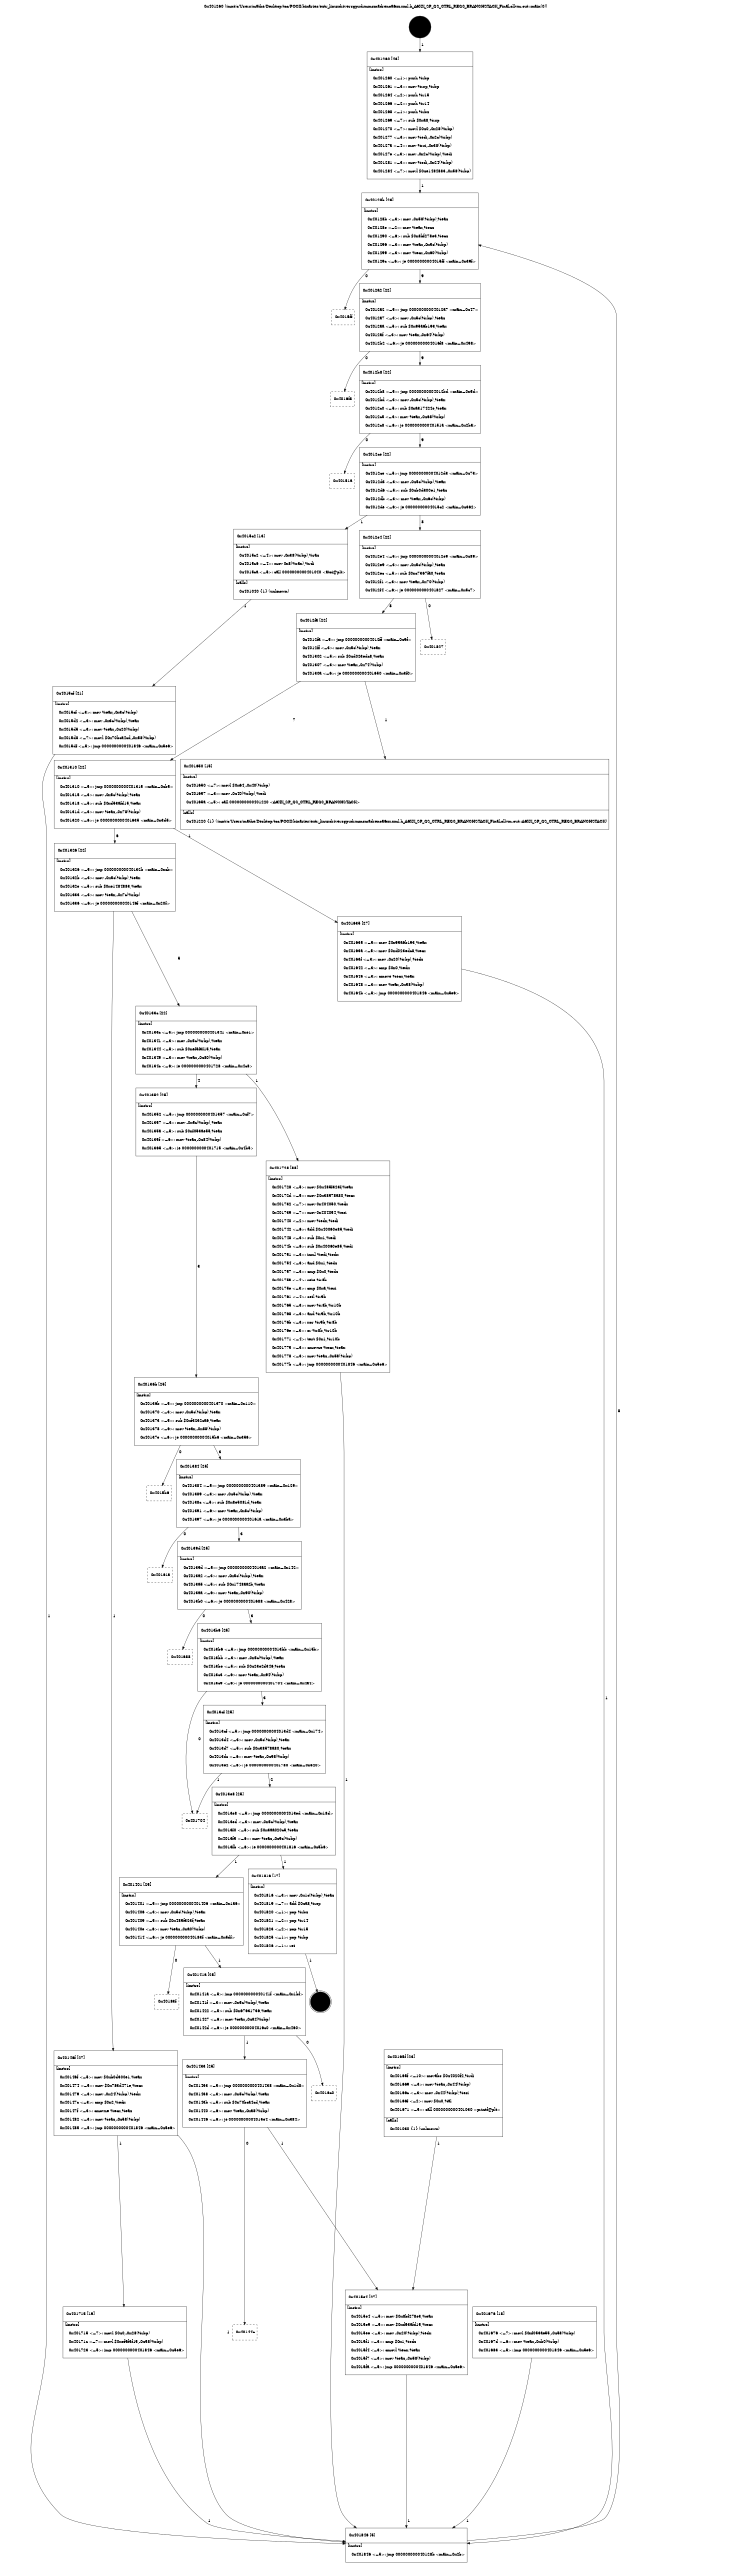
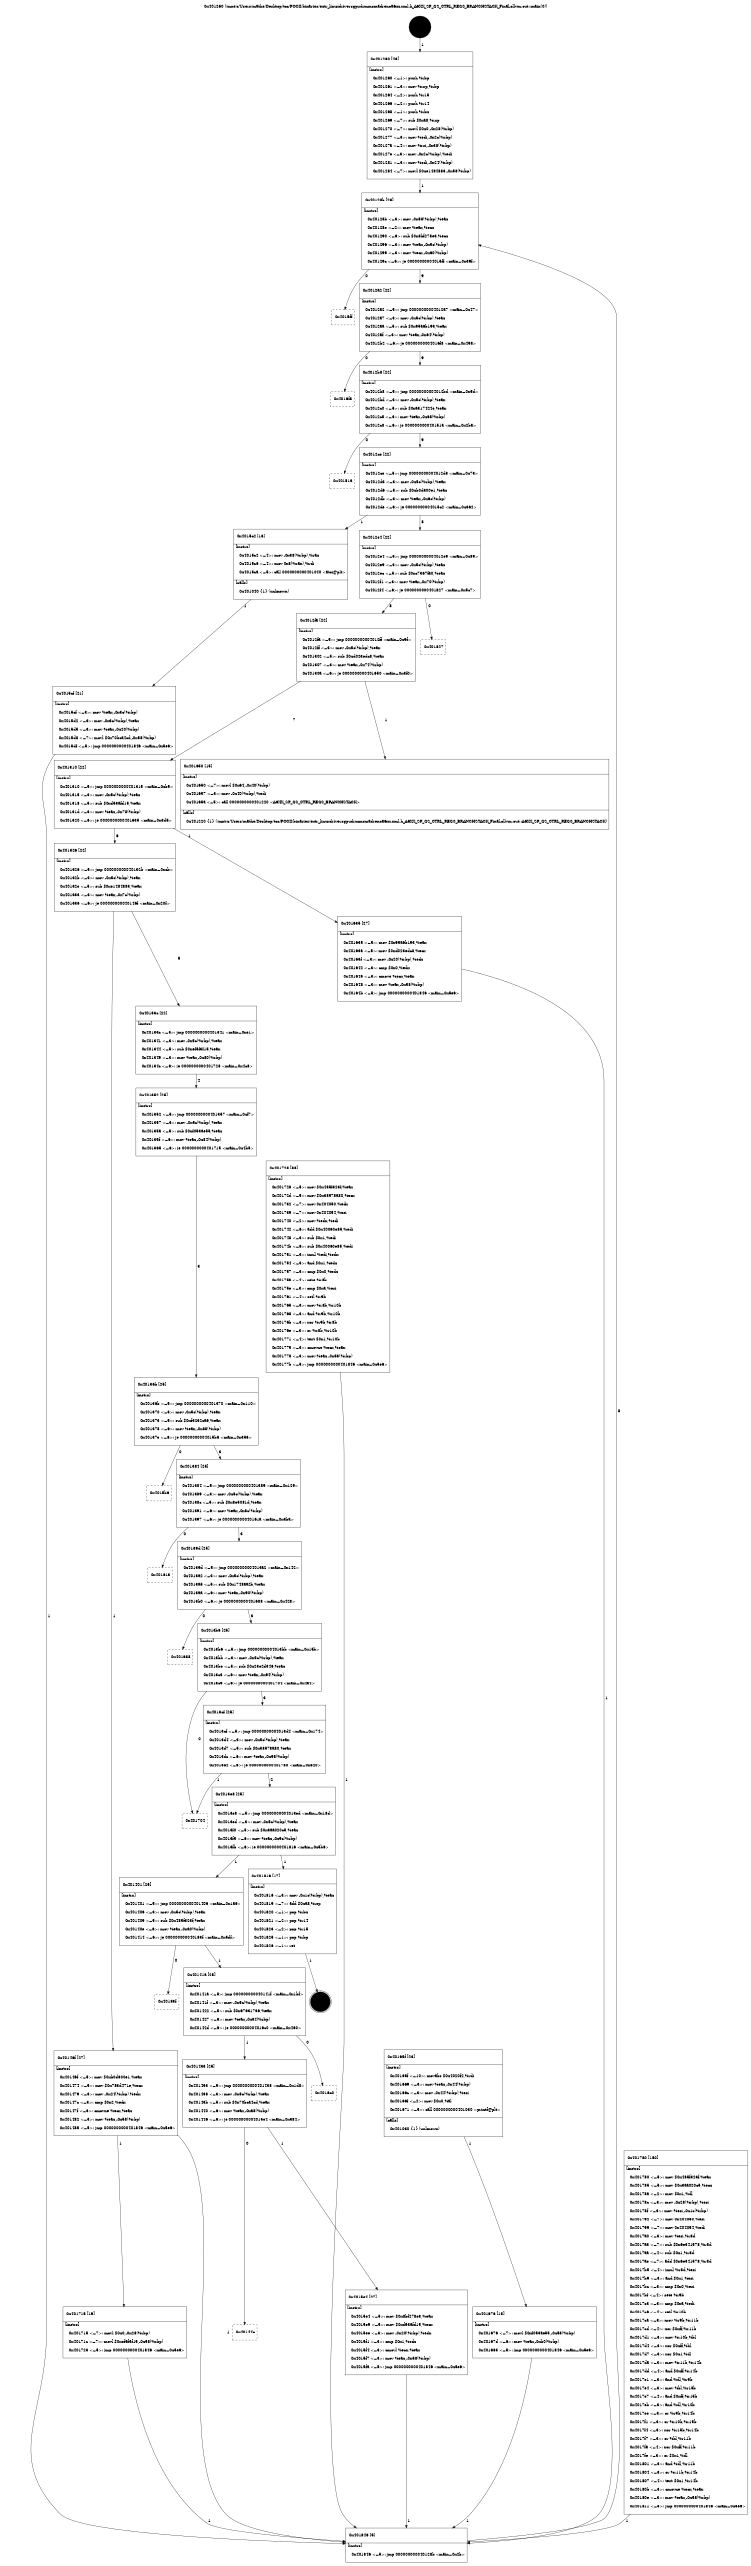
(276, 1114) -> none
(425, 2212) -> (497, 2220)
none -> (686, 2332)
